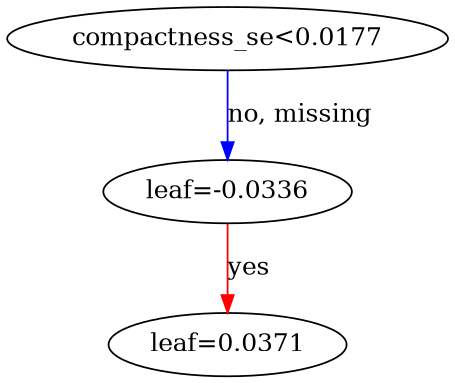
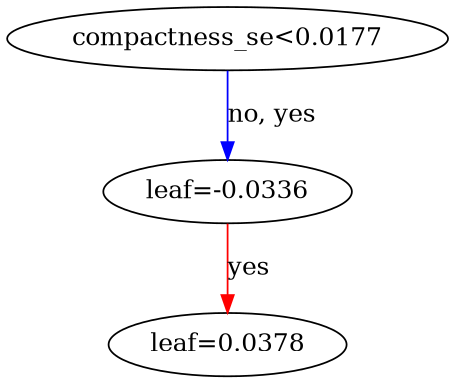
(300, 115) -> (272, 115)
(228, 345) -> (228, 345)
